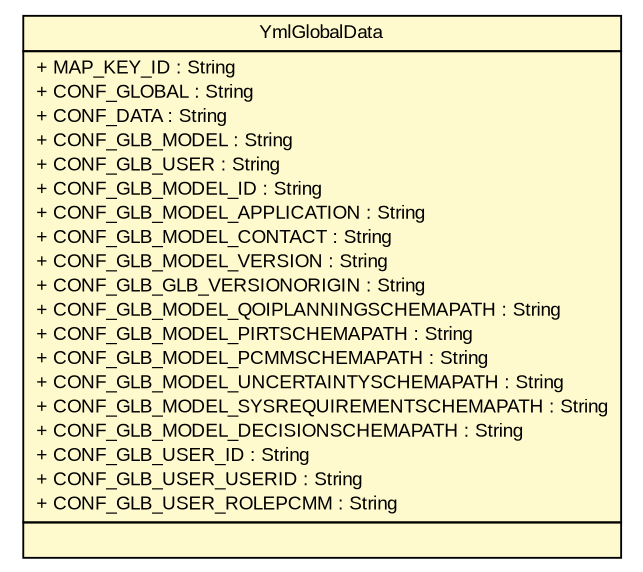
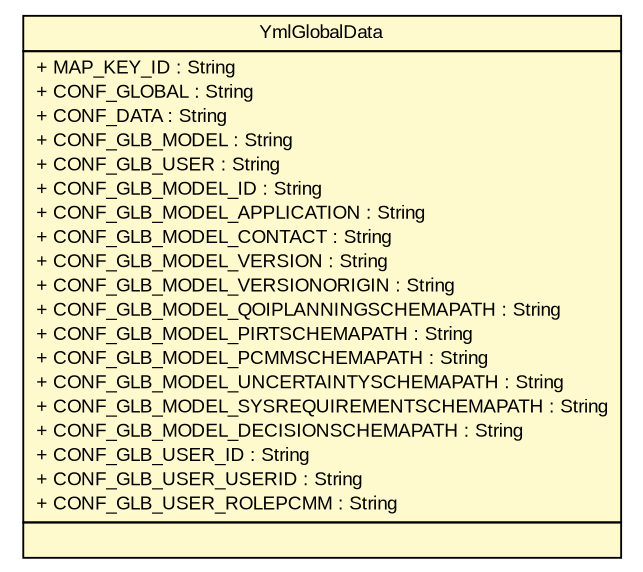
(231, 286) -> (246, 286)
